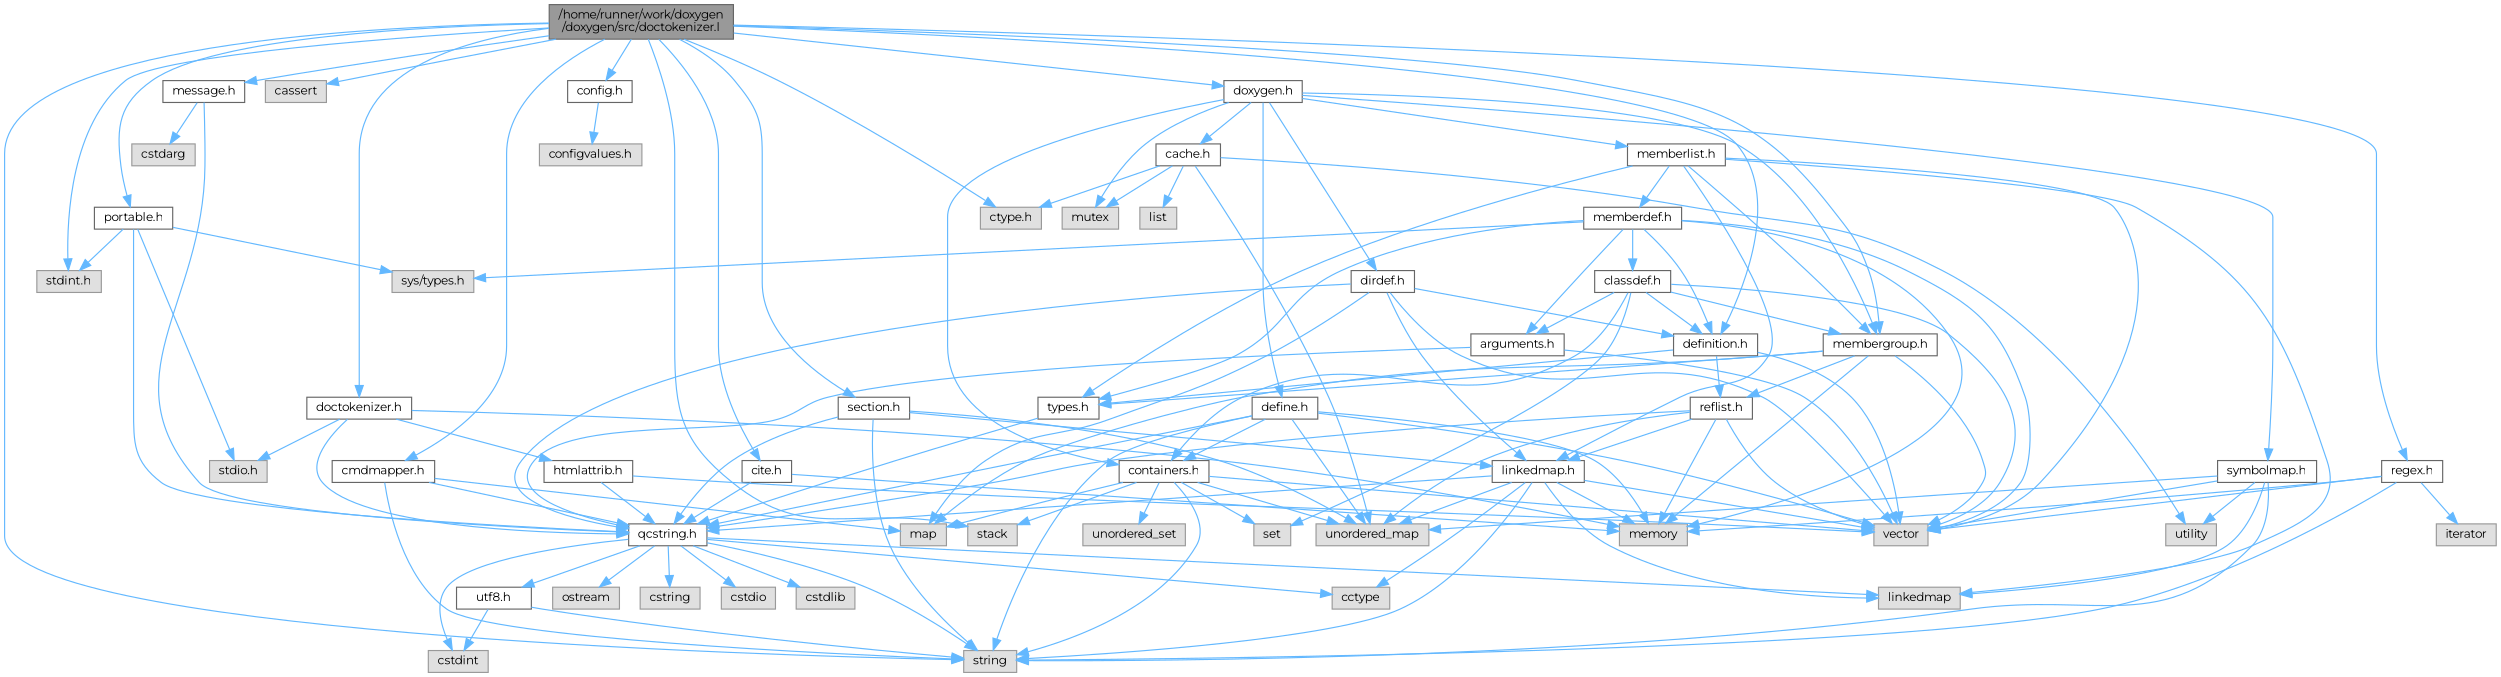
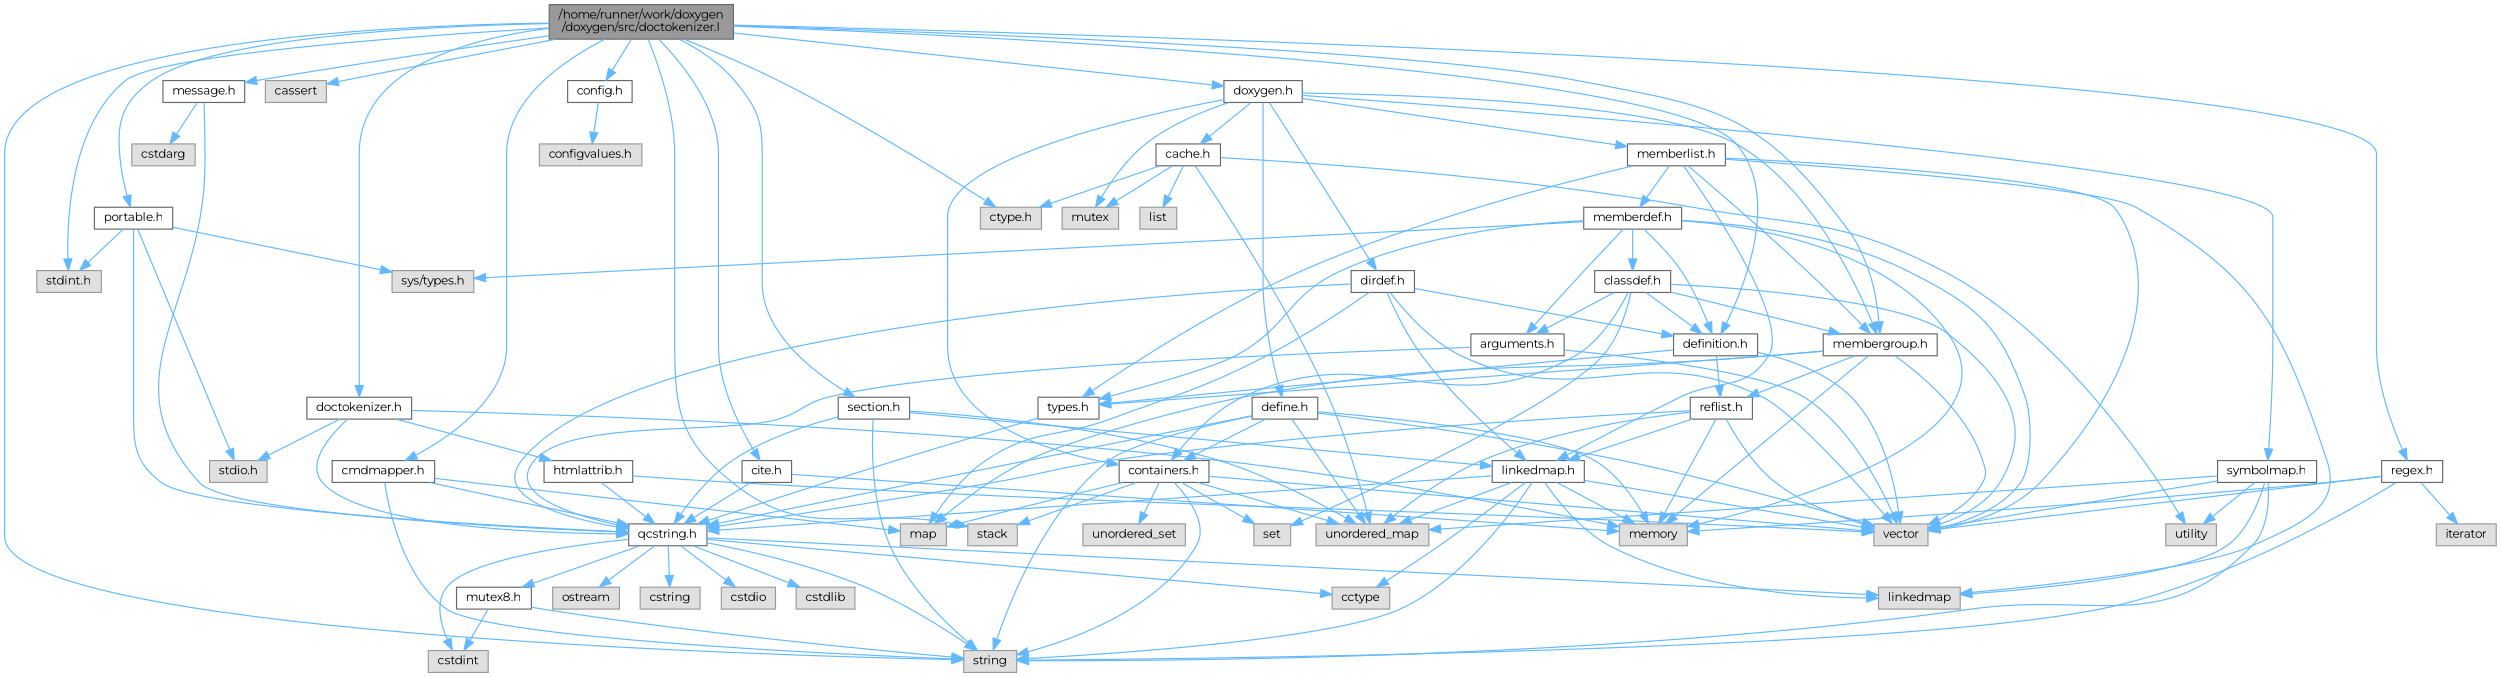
(494, 598) -> (494, 598)
